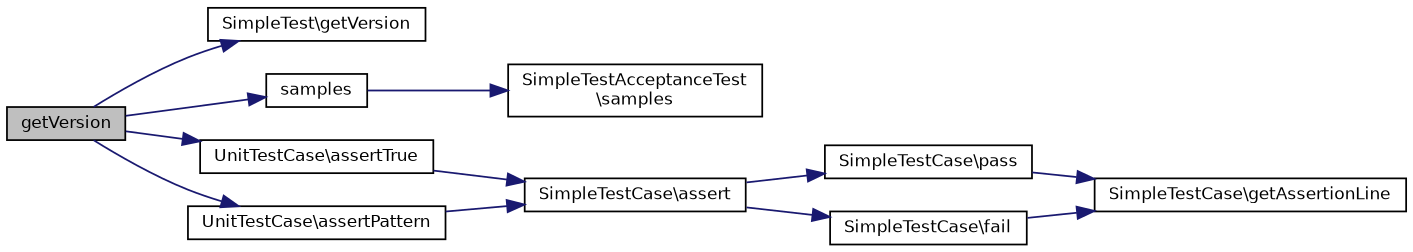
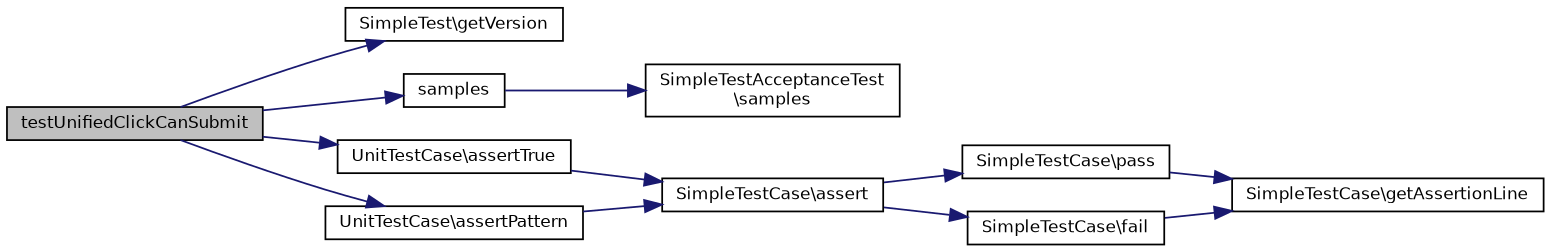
(66, 124) -> (135, 124)
